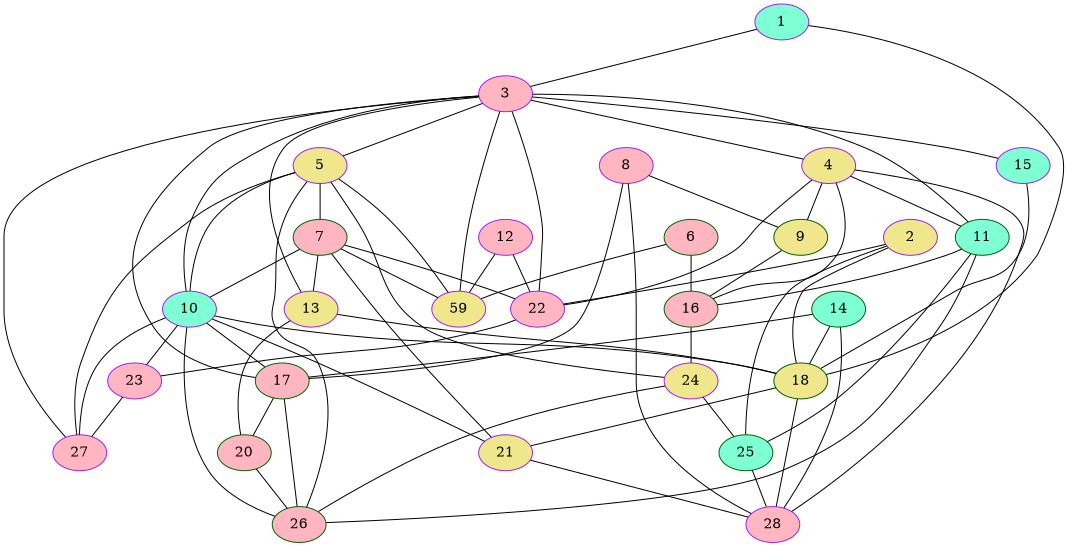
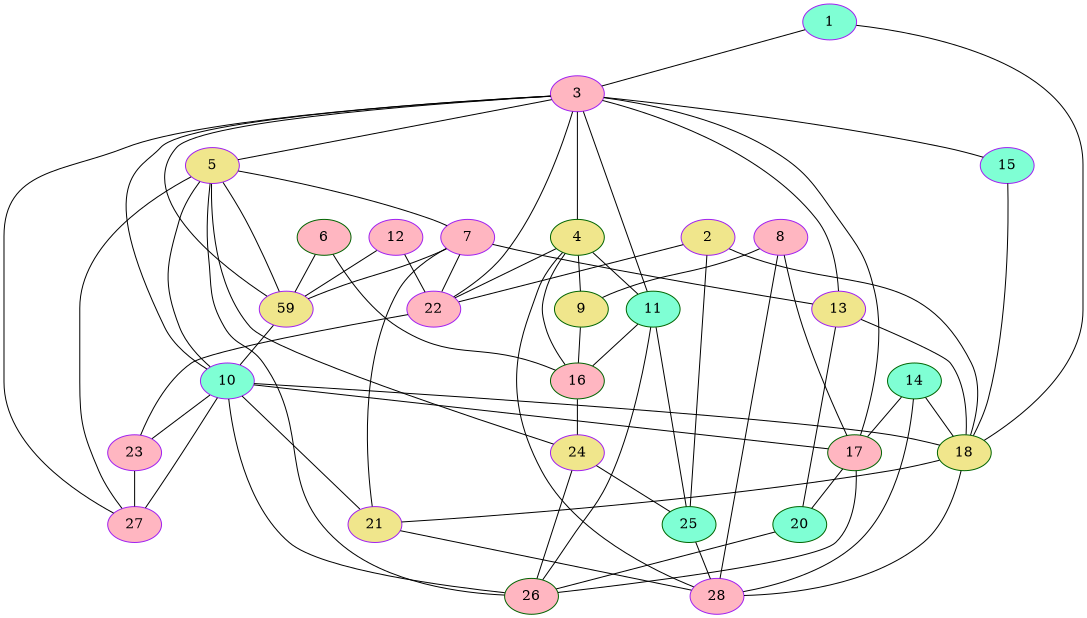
(829, 166) -> (577, 237)
(320, 237) -> (468, 237)
(255, 273) -> (257, 345)
(244, 453) -> (800, 525)
